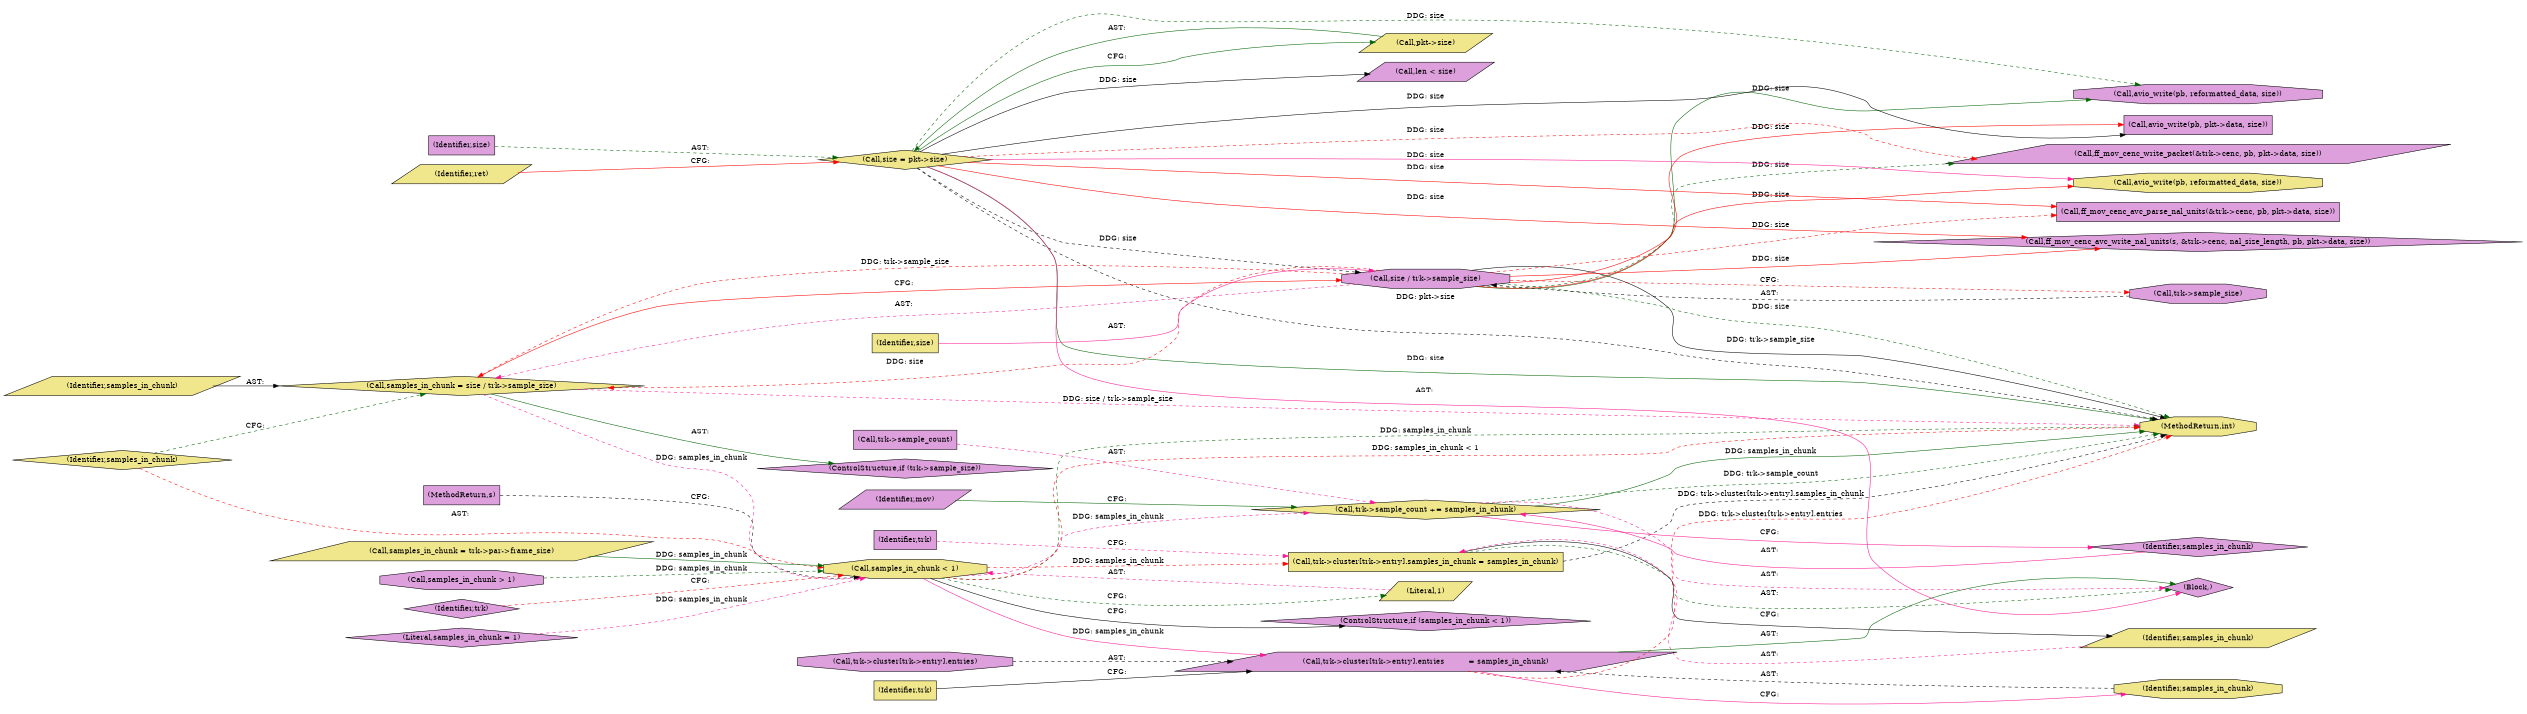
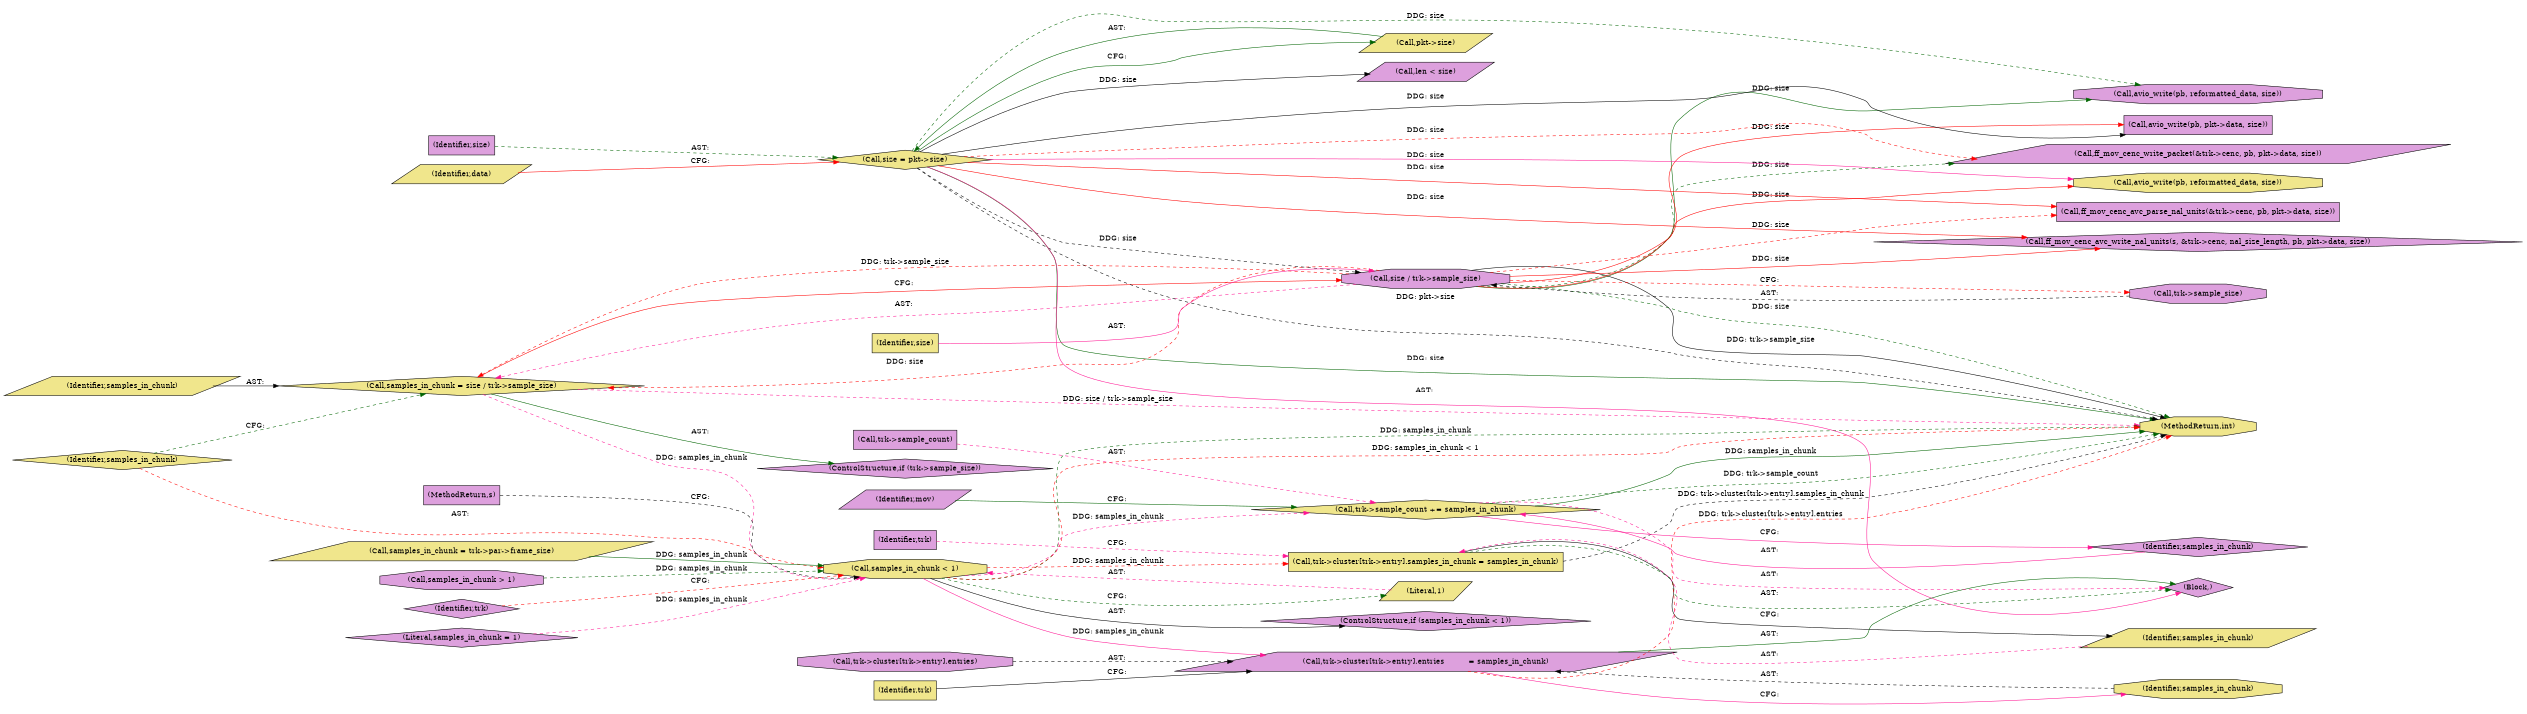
(462, 174) -> (462, 174)
(1118, 611) -> (1118, 611)
